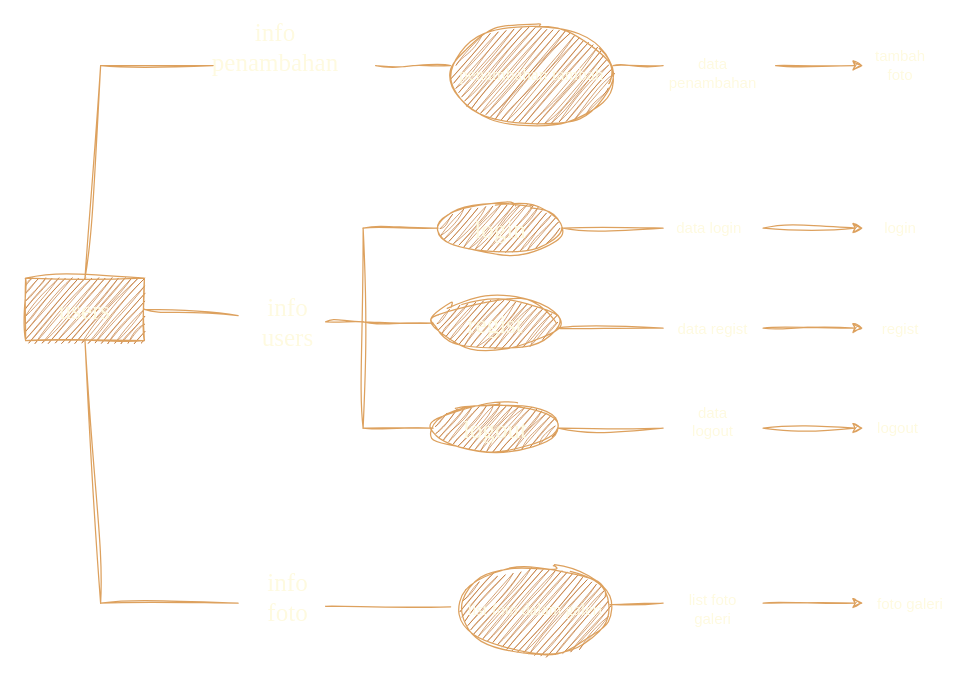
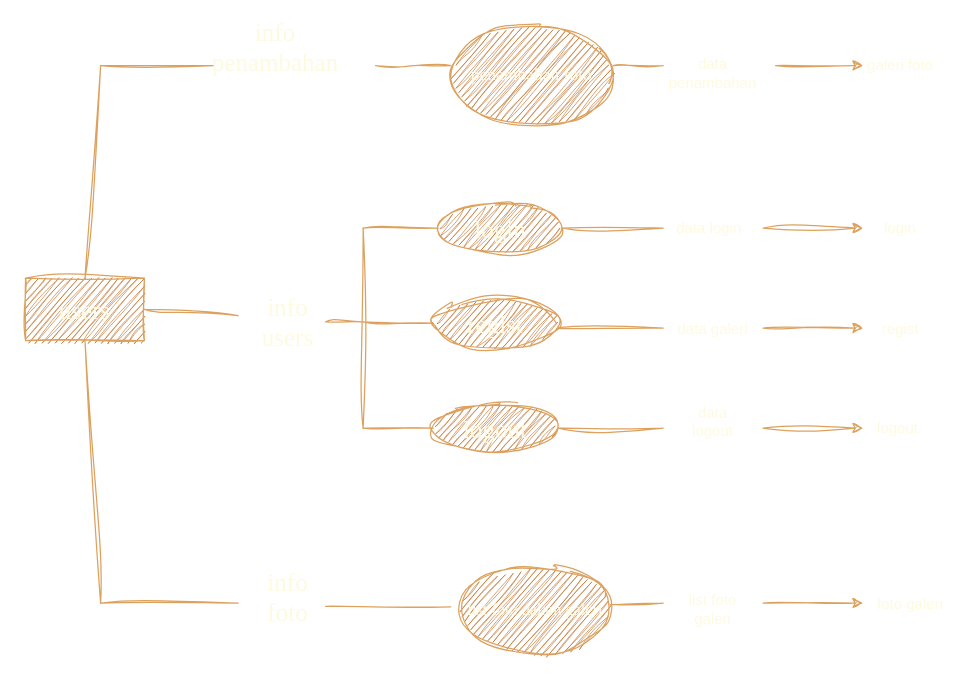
(901, 66) -> (901, 66)
(532, 76) -> (532, 76)
(713, 329) -> (713, 329)
